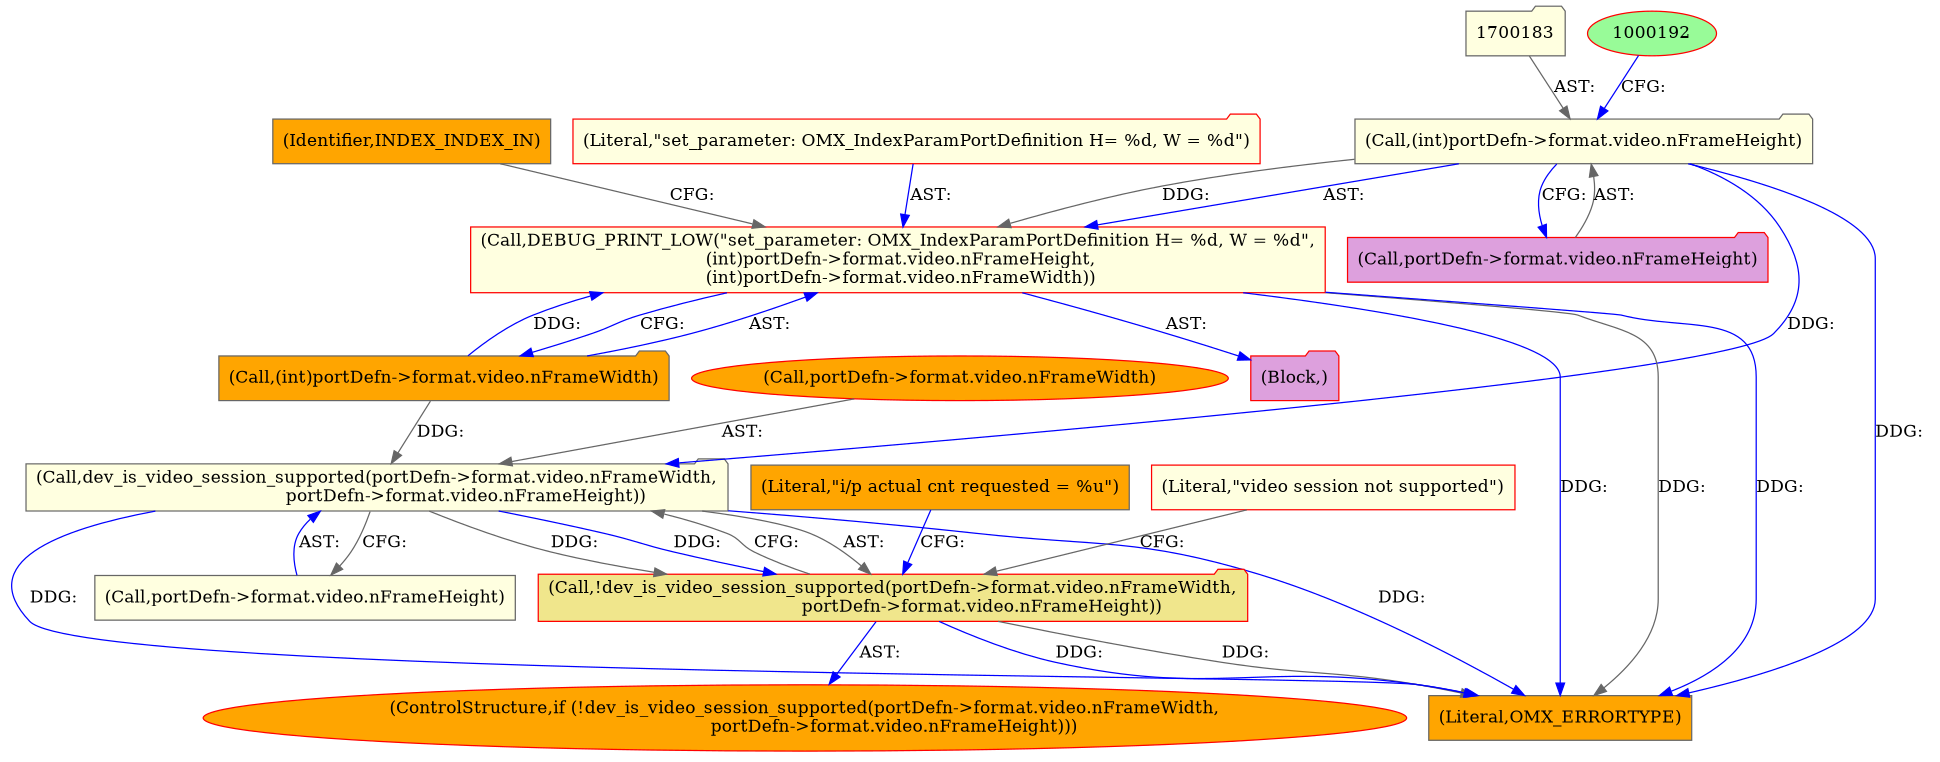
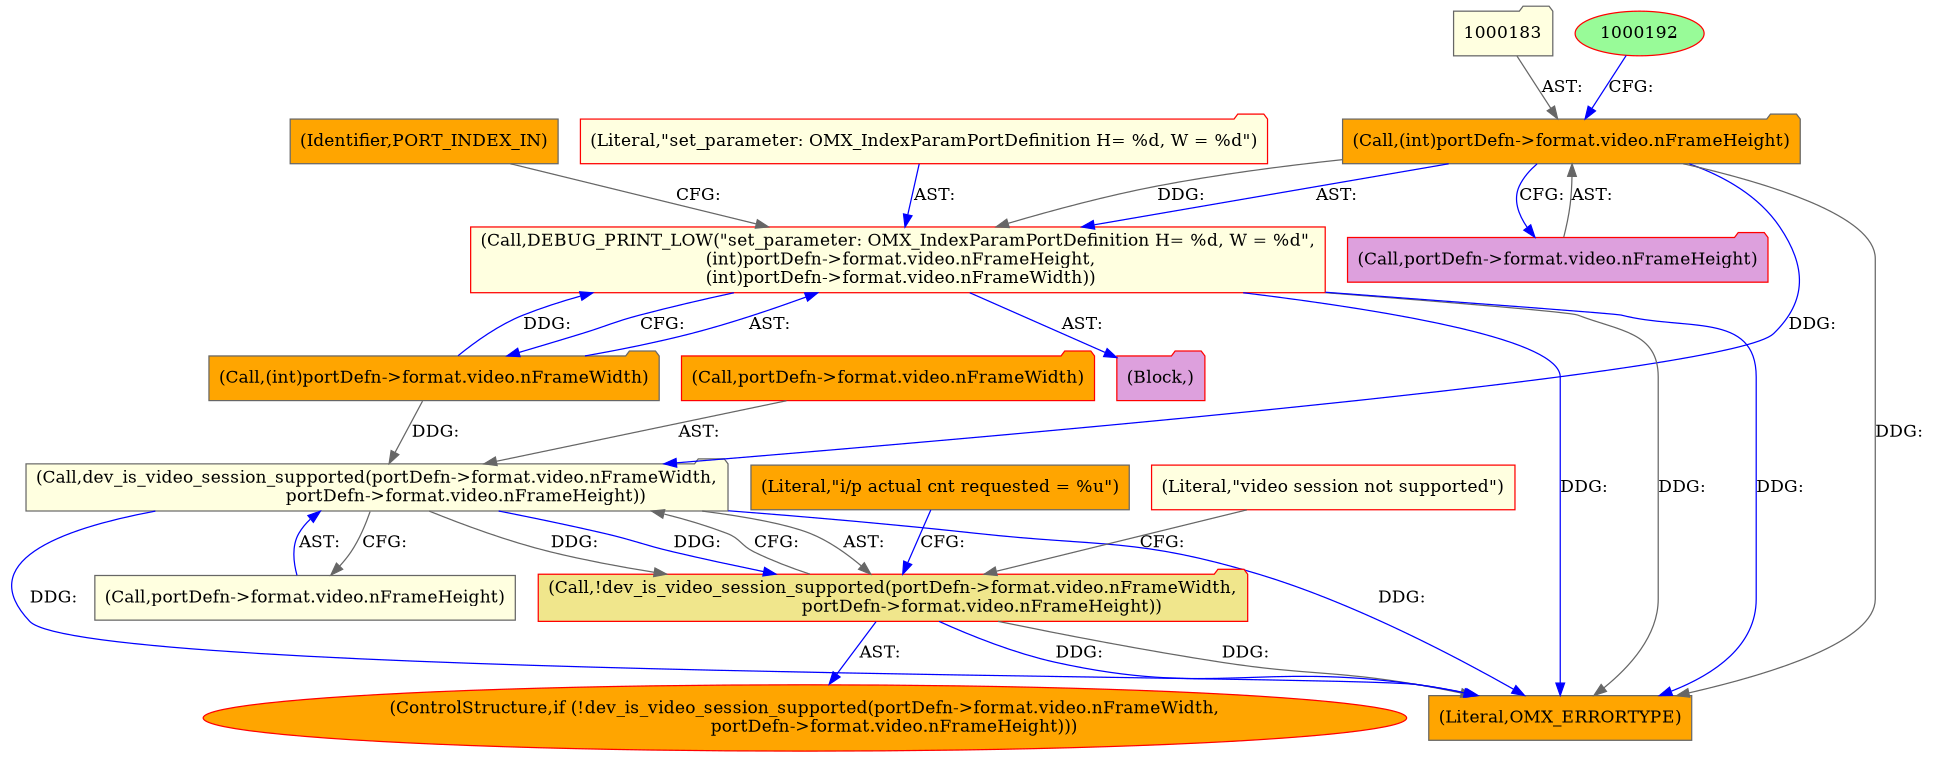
(1516, 33) -> (1503, 33)
(412, 141) -> (424, 141)
(1584, 141) -> (1571, 141)
(960, 378) -> (888, 378)
(1875, 429) -> (1875, 426)
